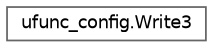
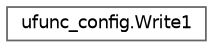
(106, 24) -> (106, 24)
